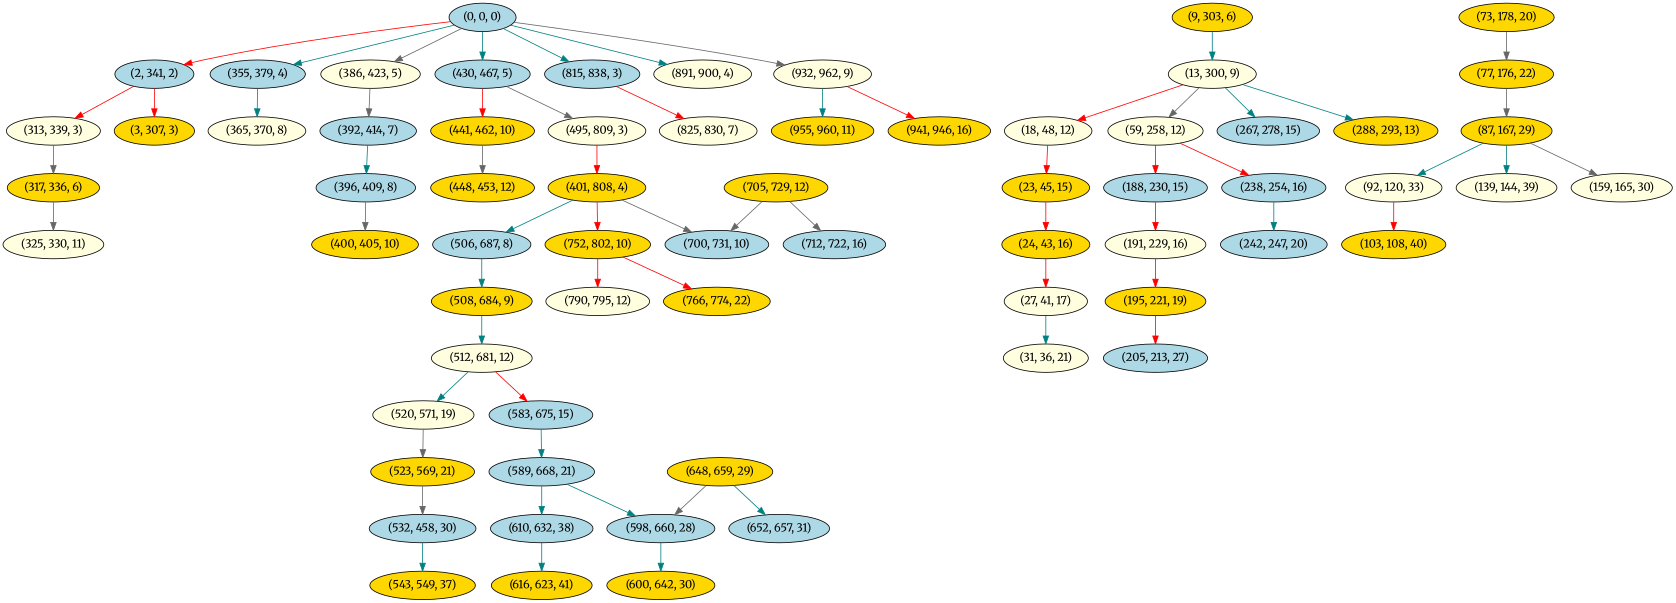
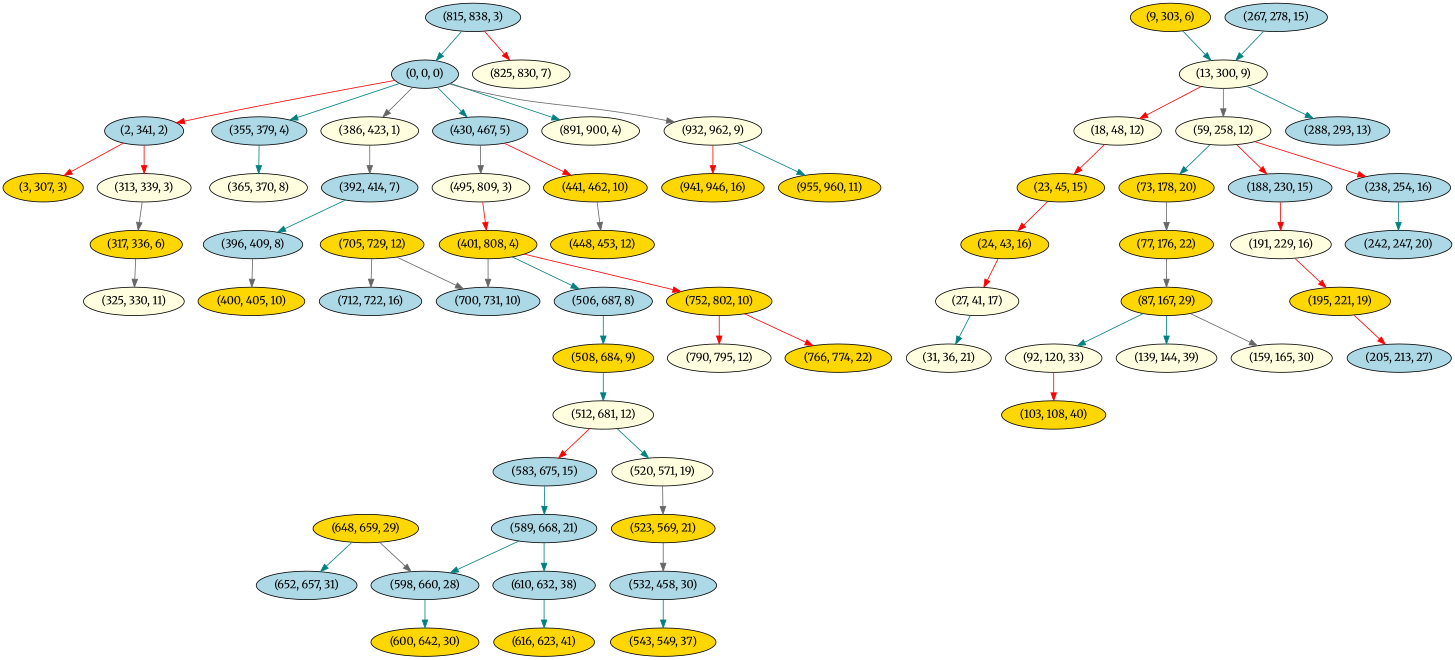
(533, 43) -> (452, 43)
(371, 74) -> (370, 131)
(1237, 100) -> (1253, 43)
(1386, 131) -> (1338, 131)
none -> (1198, 157)
